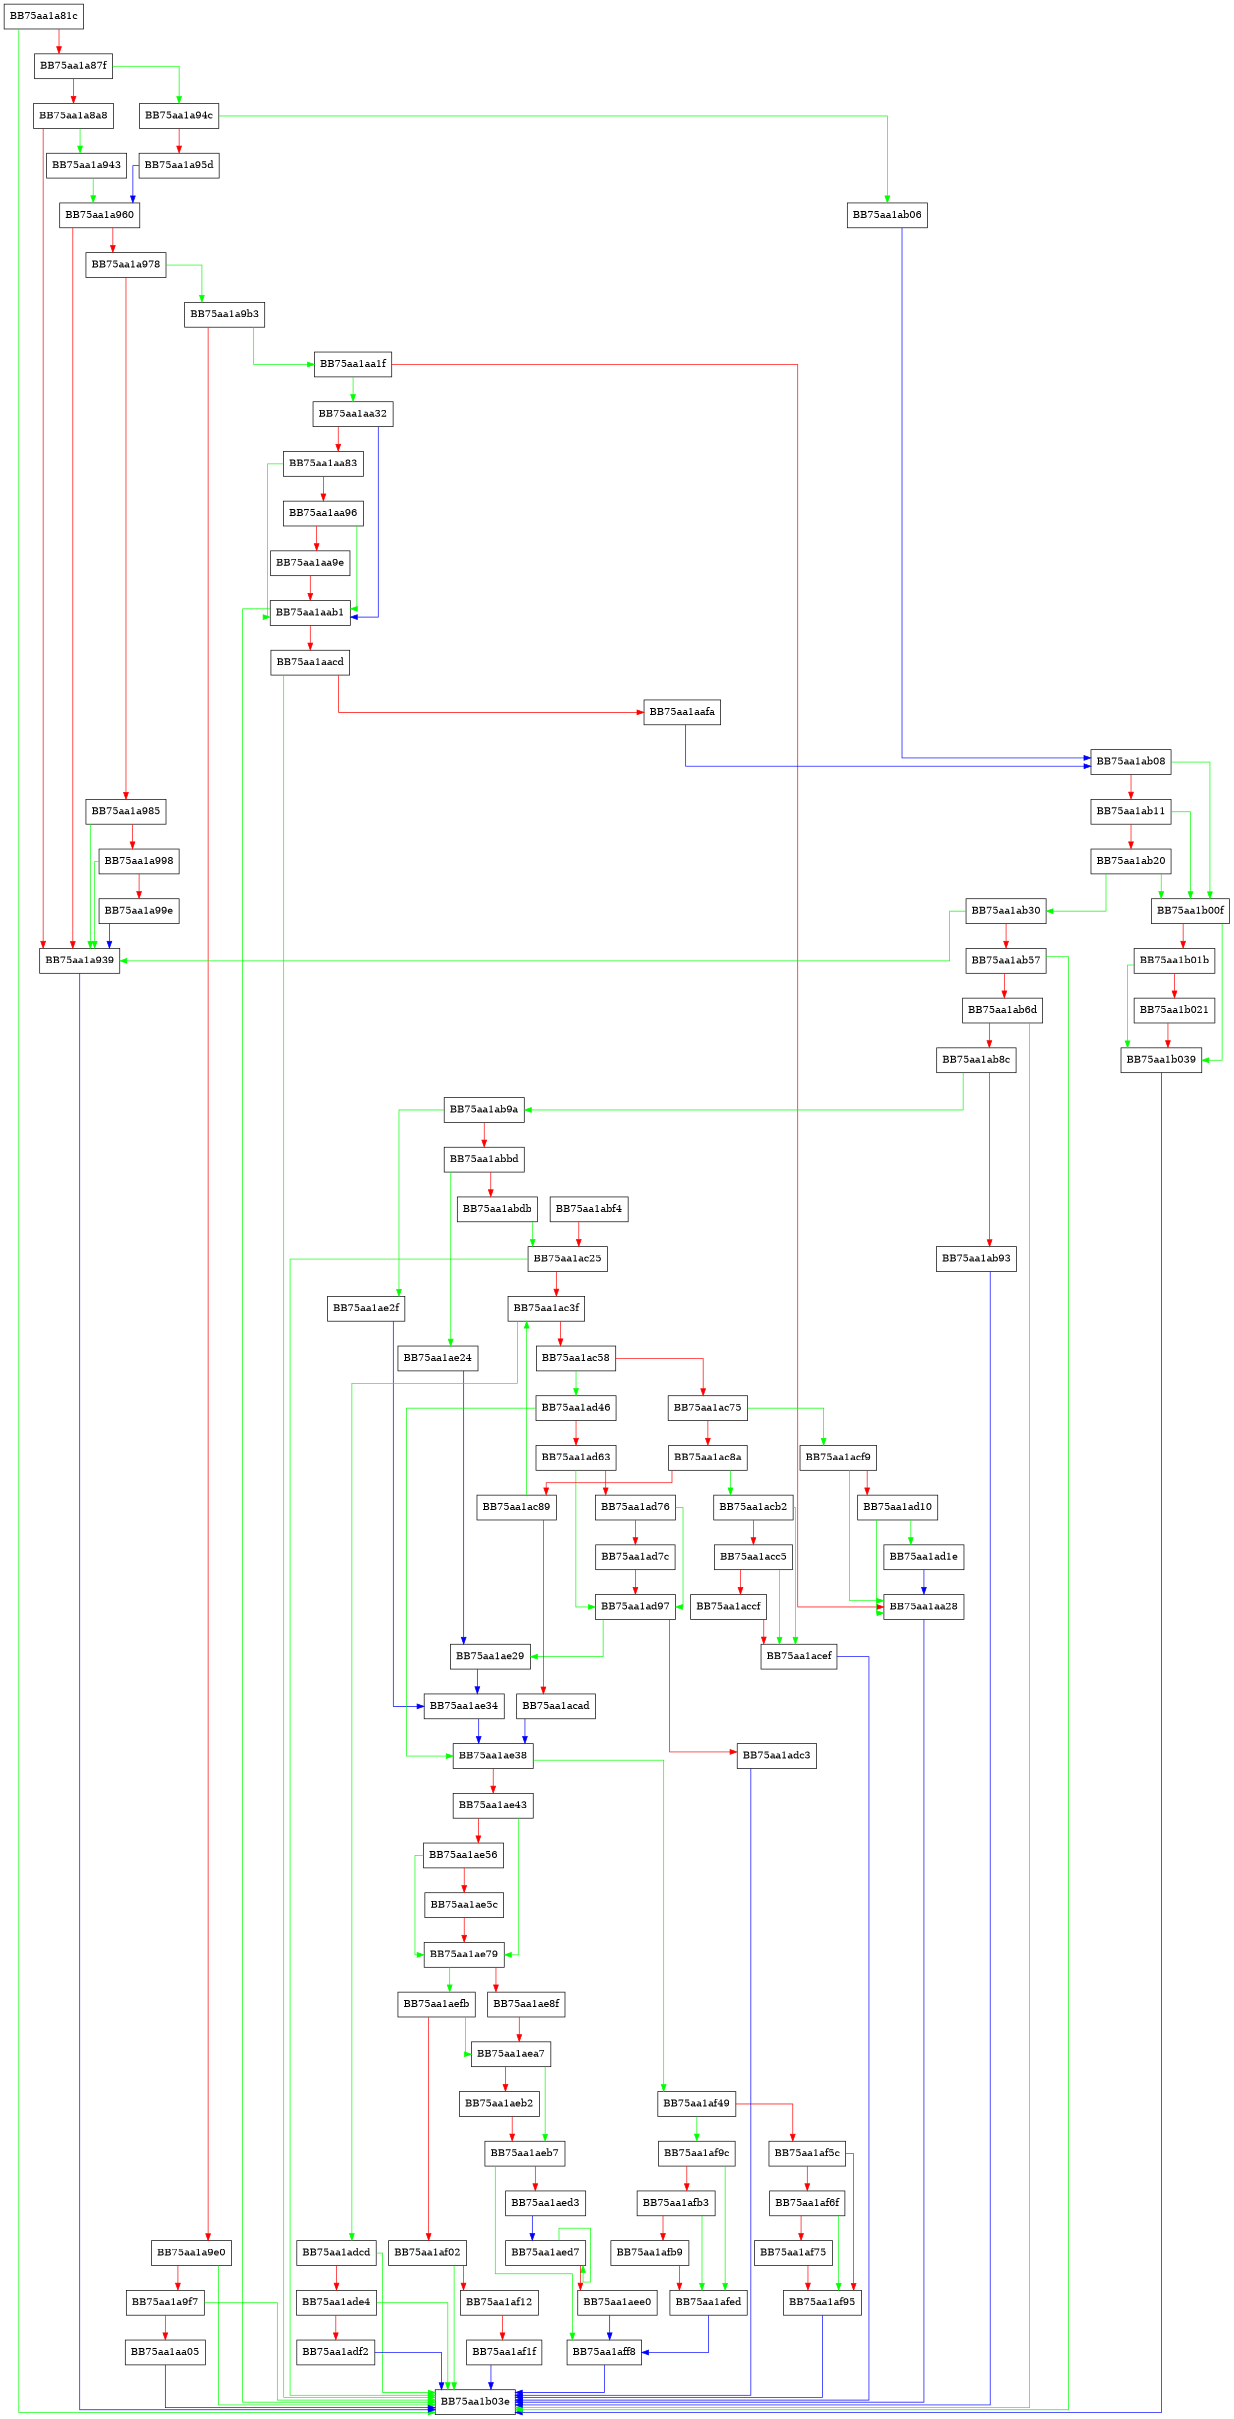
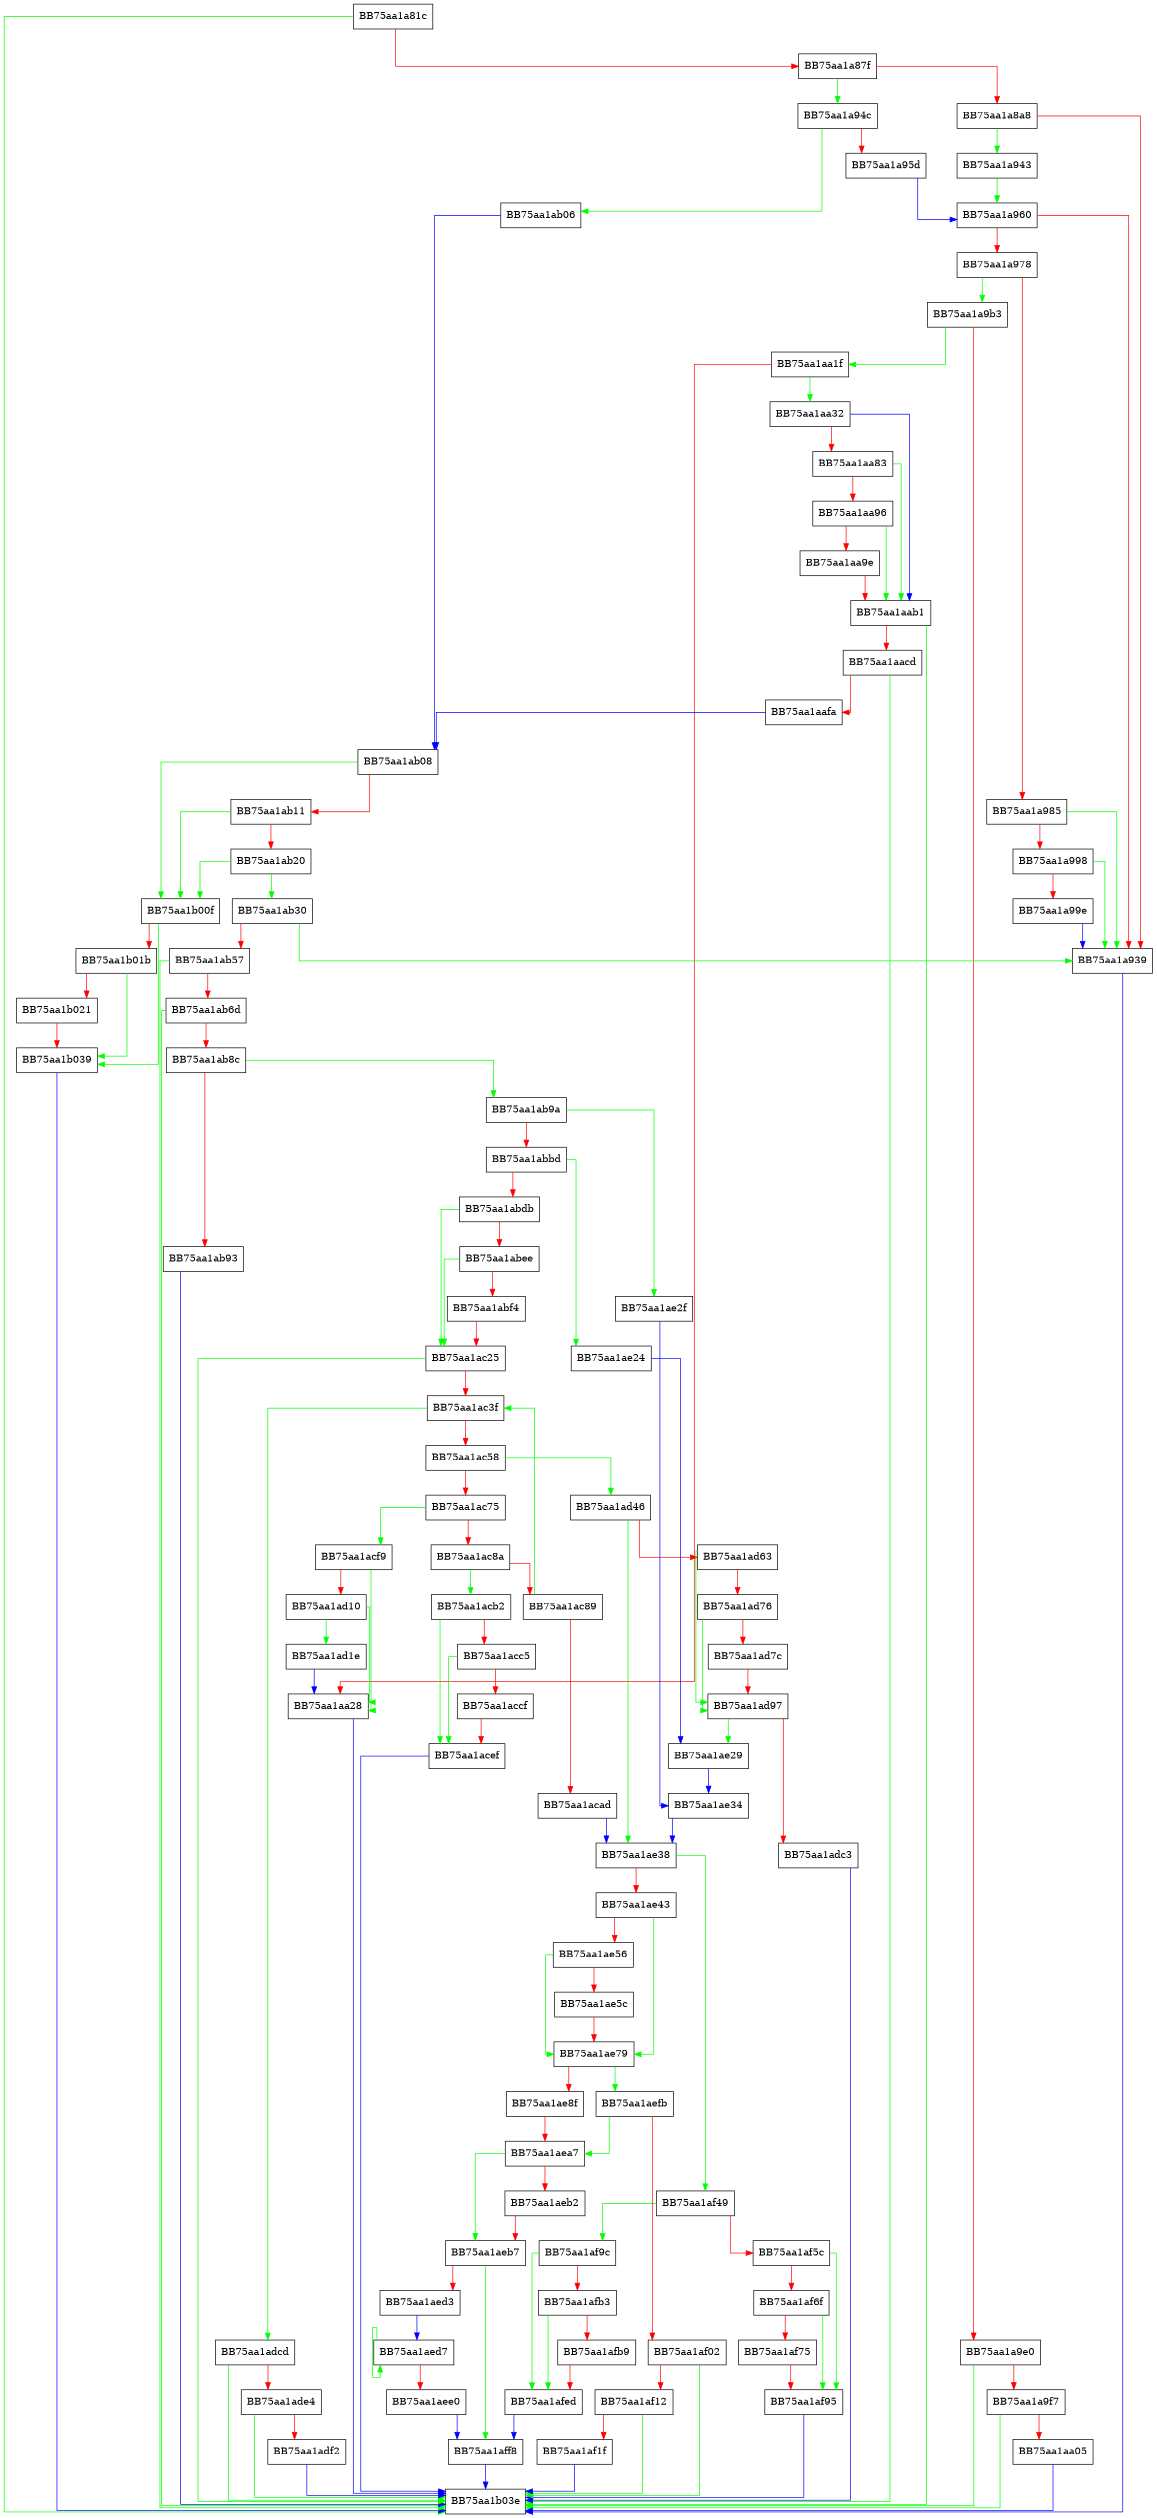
none -> (499, 1259)
(854, 2215) -> (836, 2315)
none -> (643, 2490)
